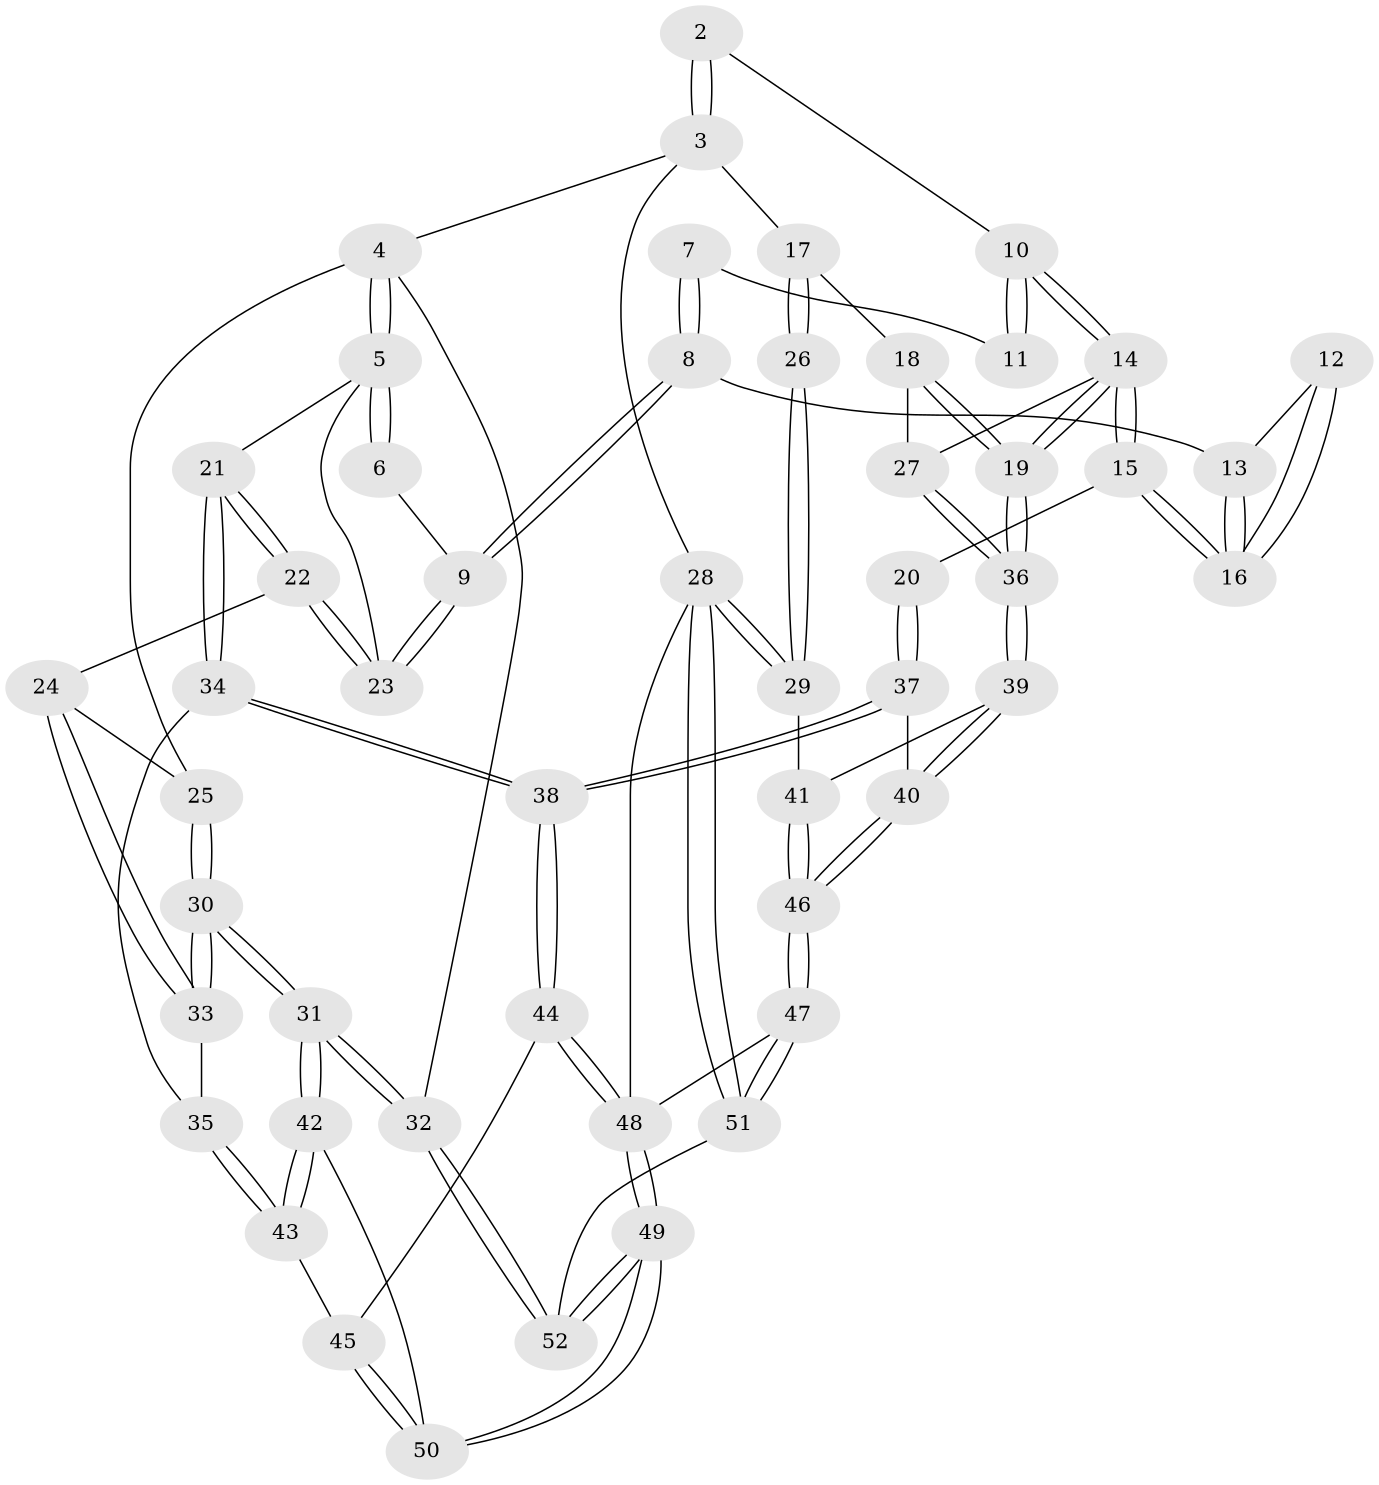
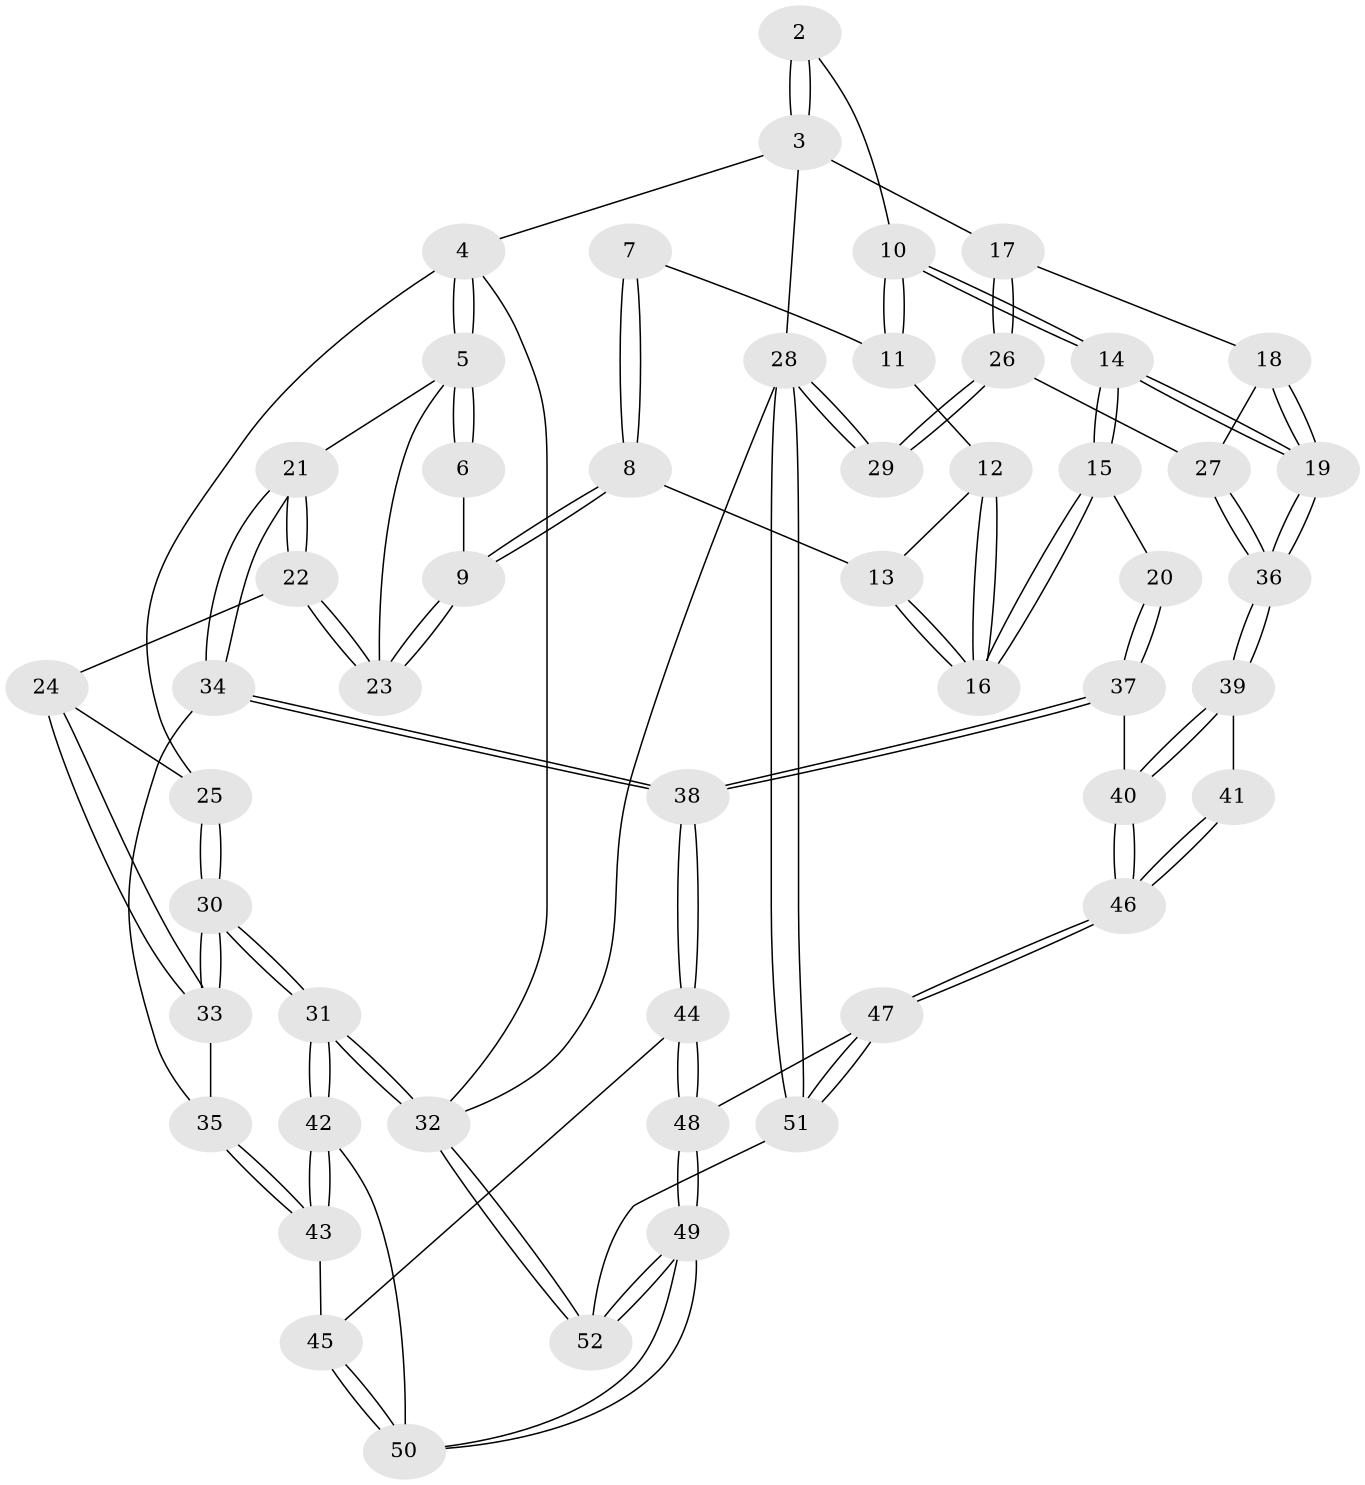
none -> (931, 403)
(1032, 408) -> (1106, 415)
(799, 748) -> none
(630, 846) -> (633, 771)
